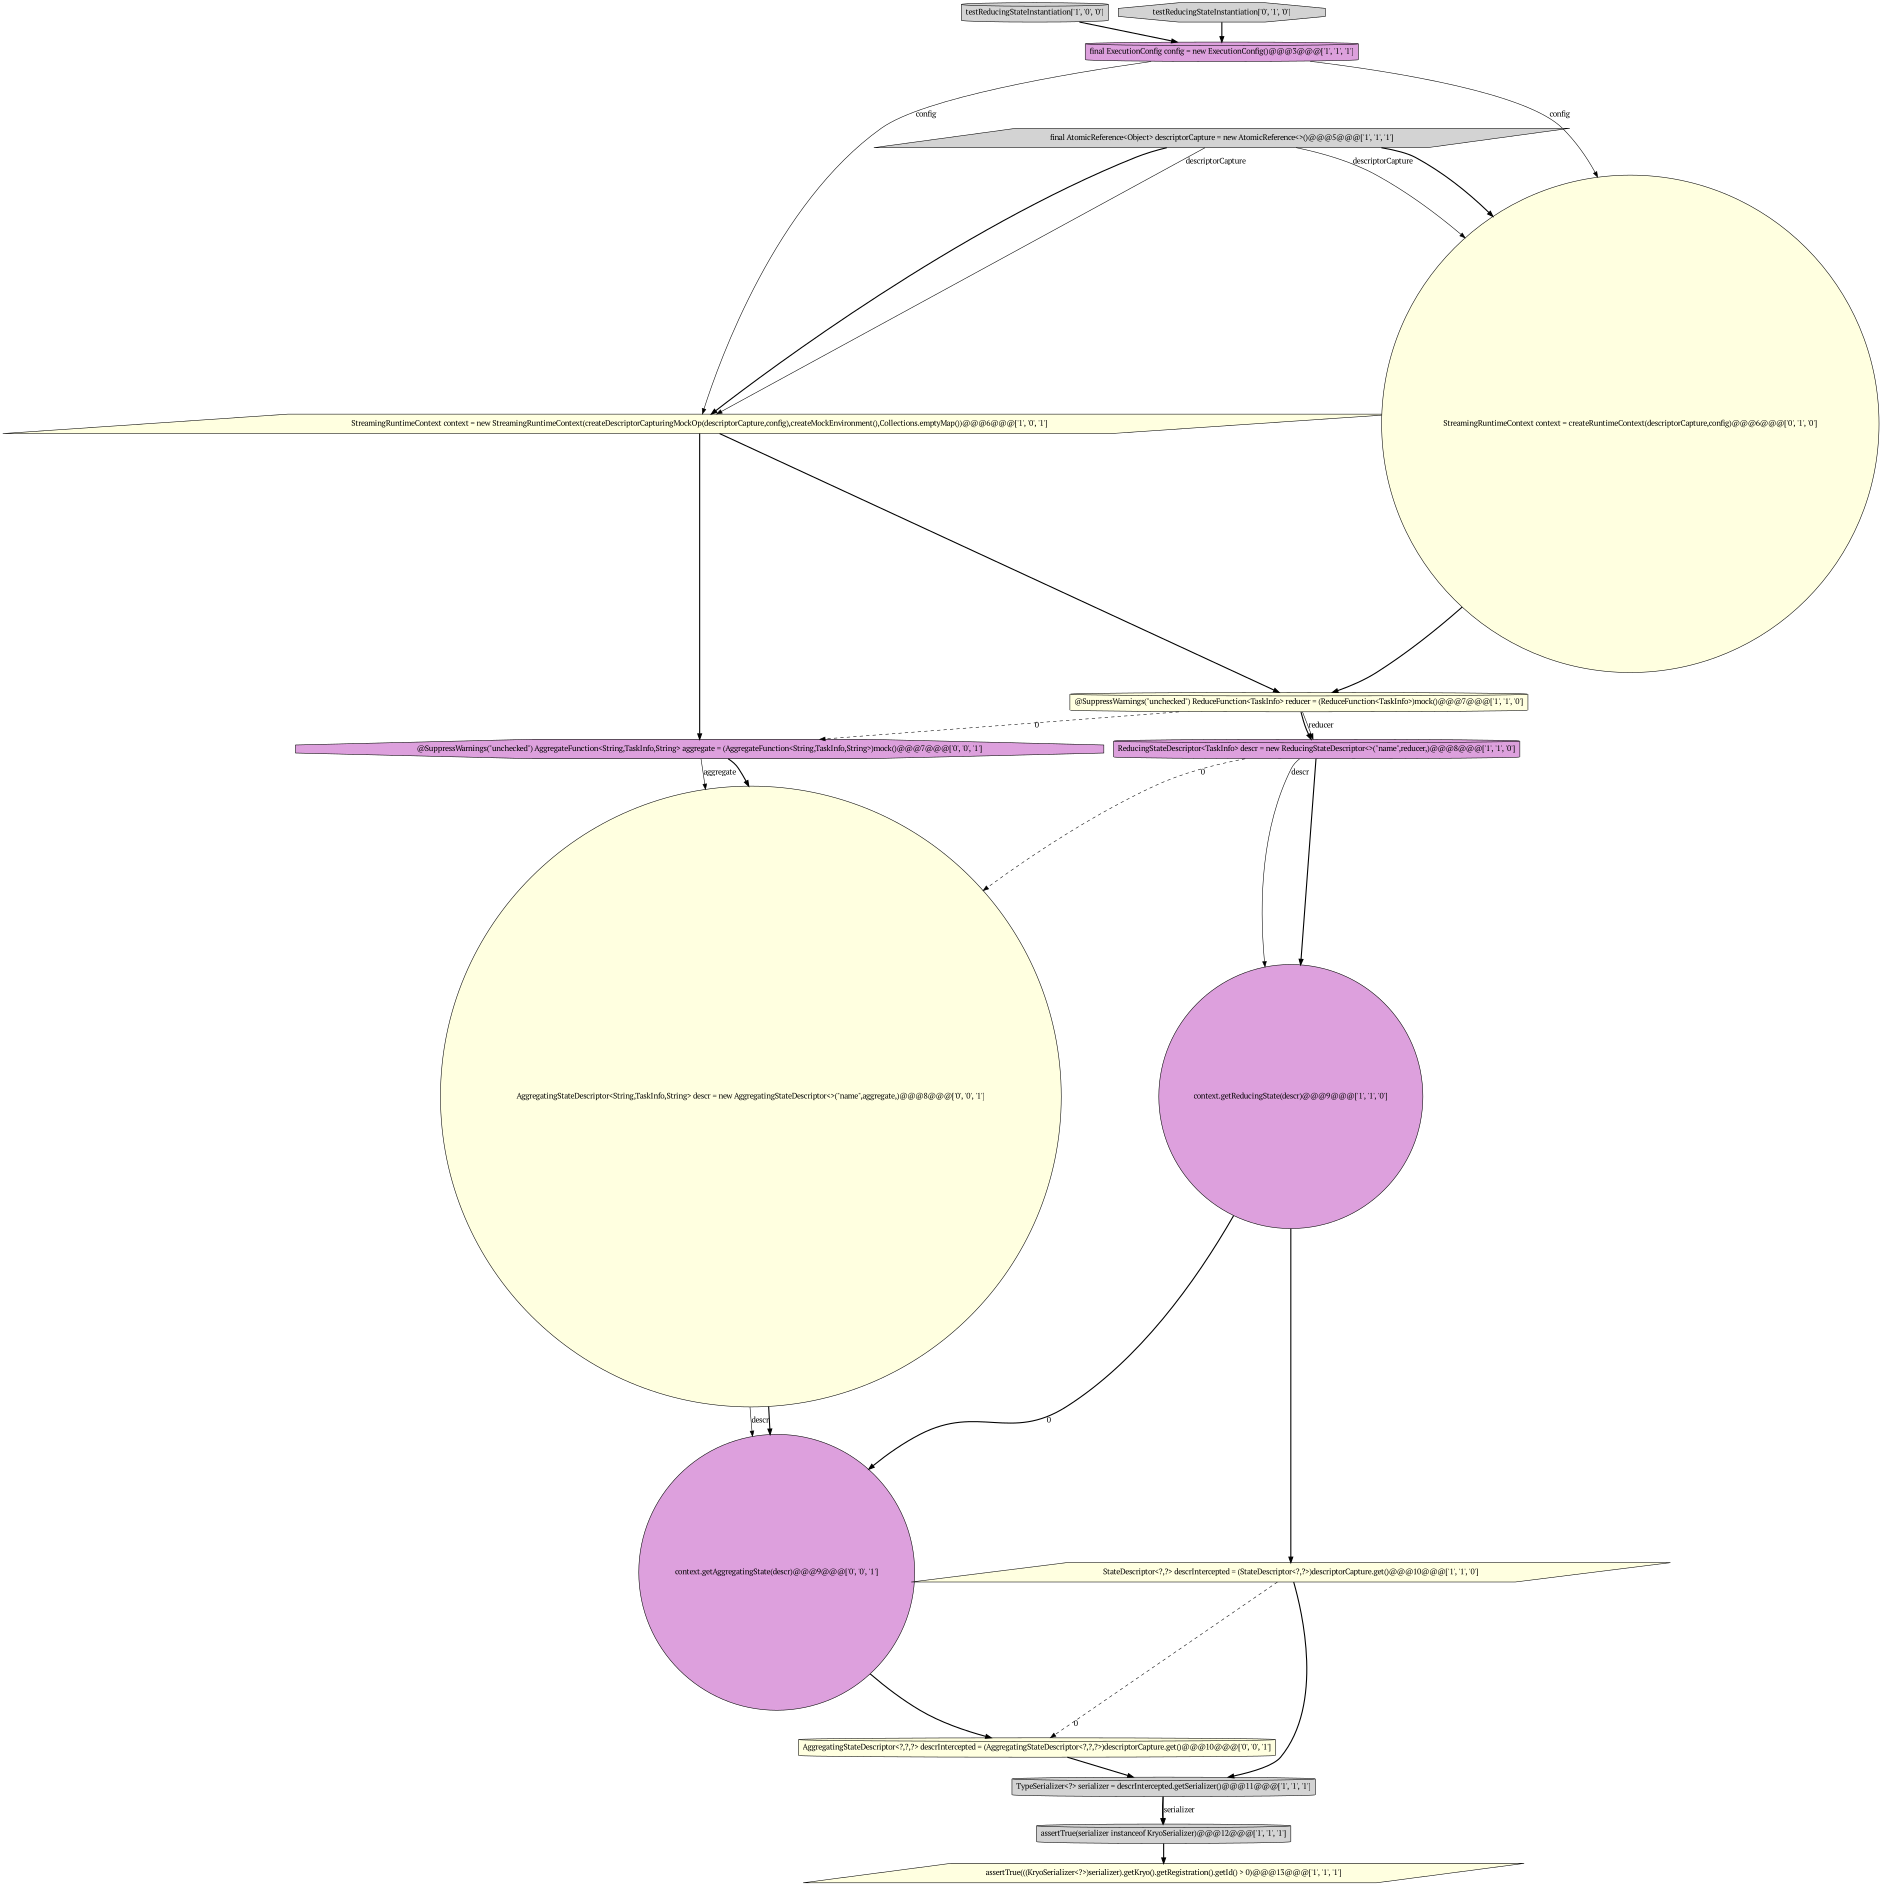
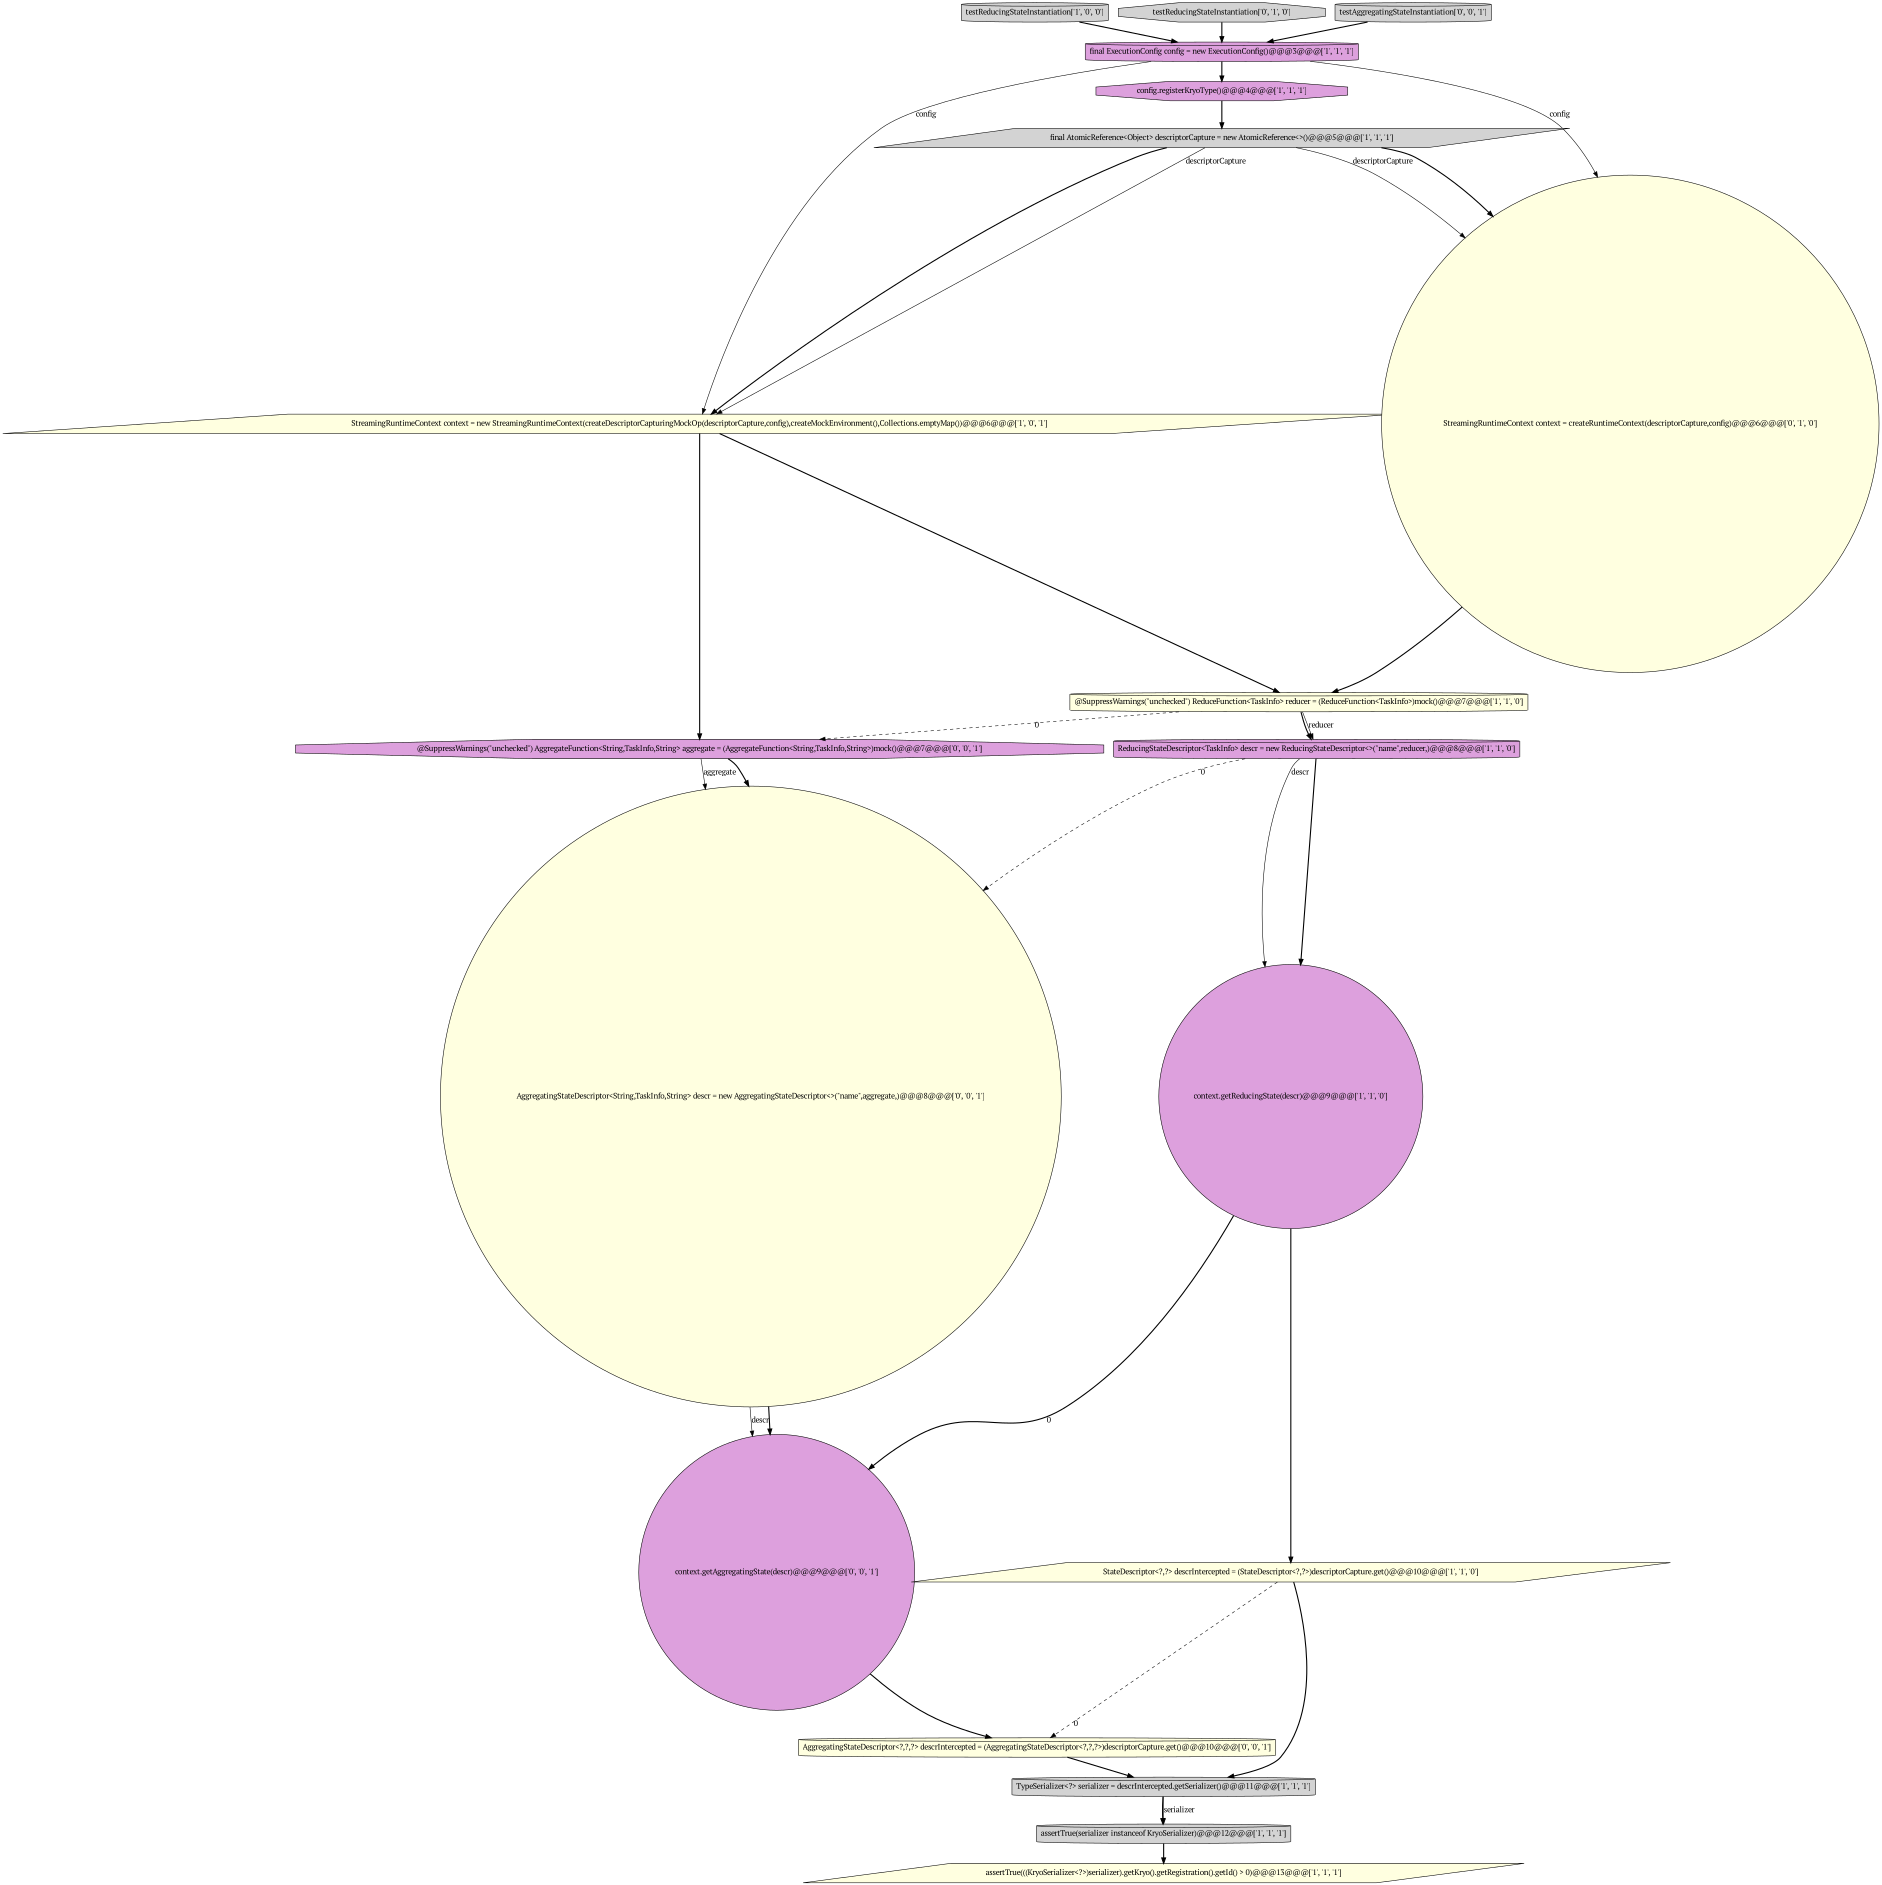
none -> (1413, 12)
none -> (1222, 91)
